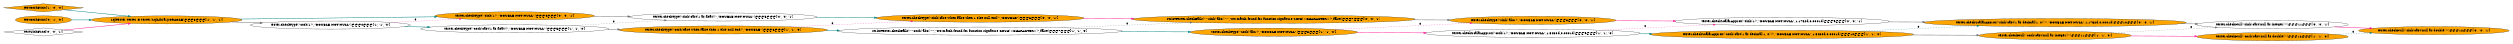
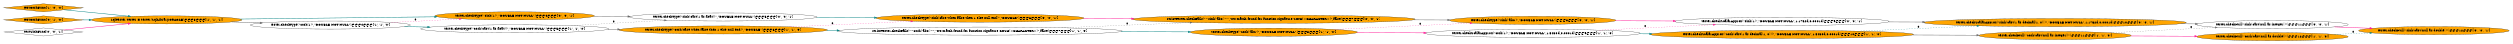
(43, 20) -> (43, 20)
